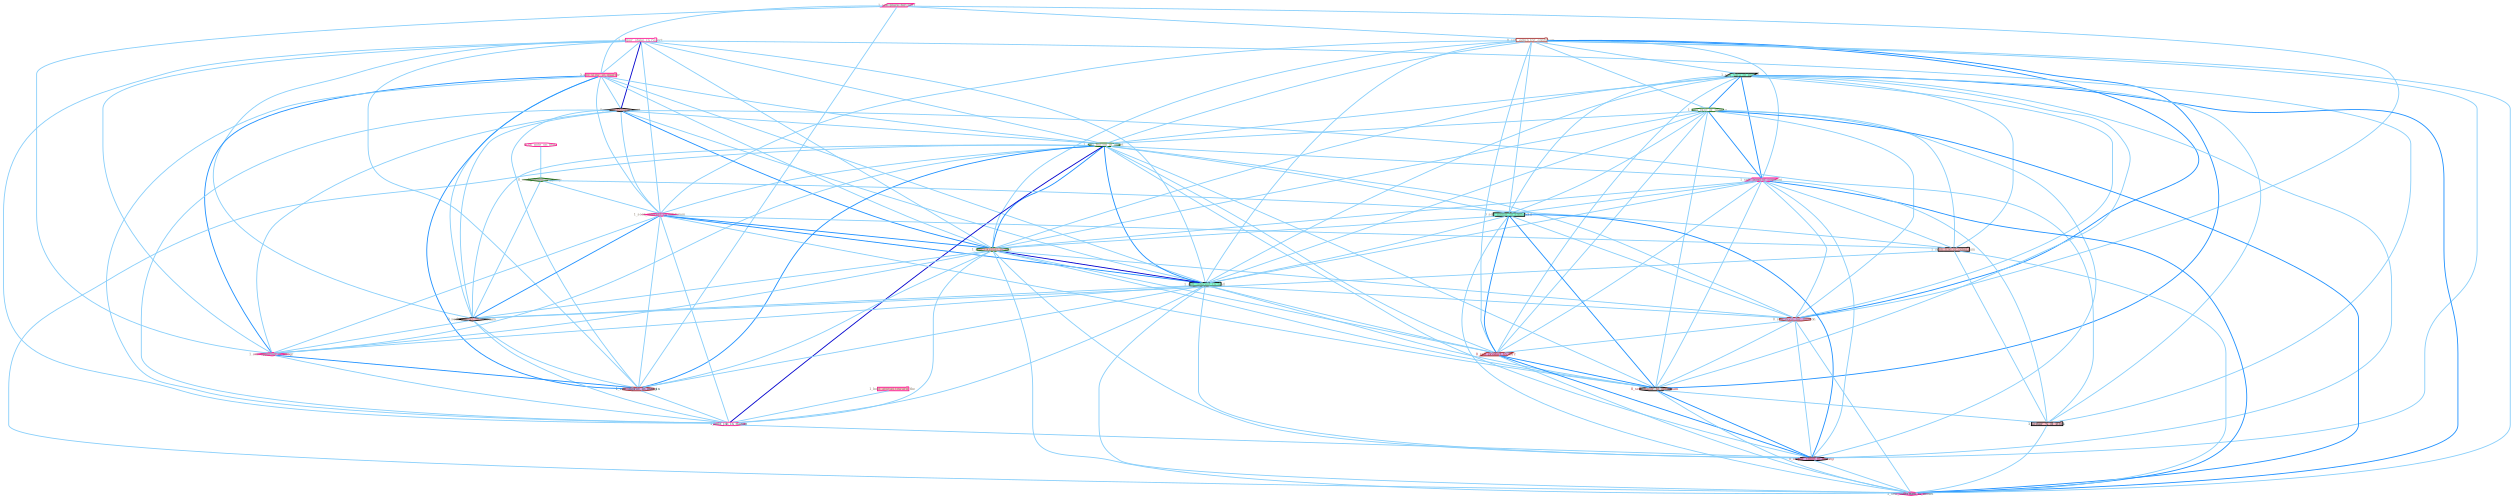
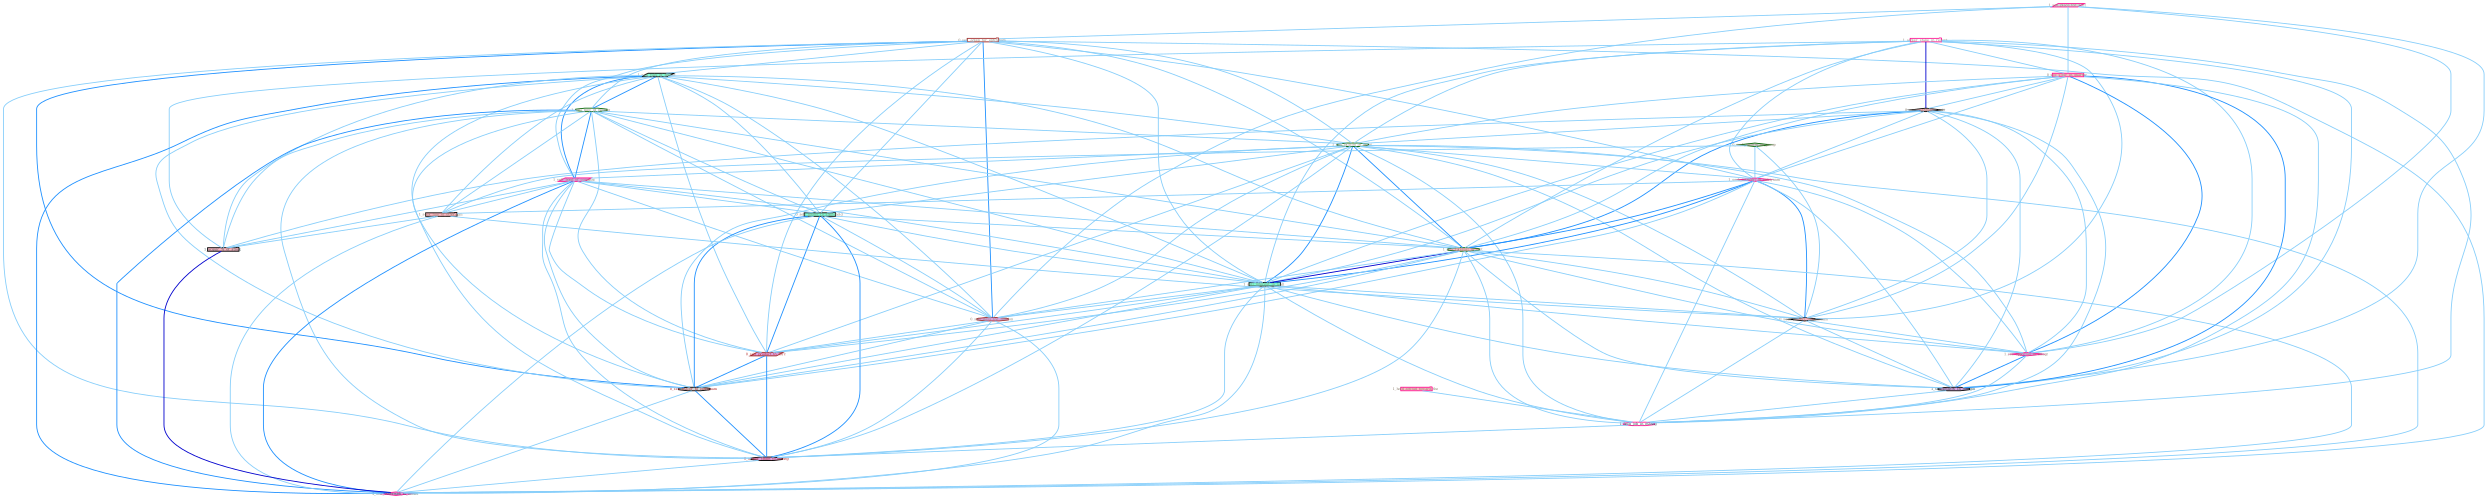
(541, 145) -> none
(861, 202) -> (1659, 255)
(913, 279) -> (1515, 280)
(638, 389) -> (1954, 389)
(1869, 408) -> (372, 131)
(1710, 439) -> none
(1990, 475) -> (176, 444)
